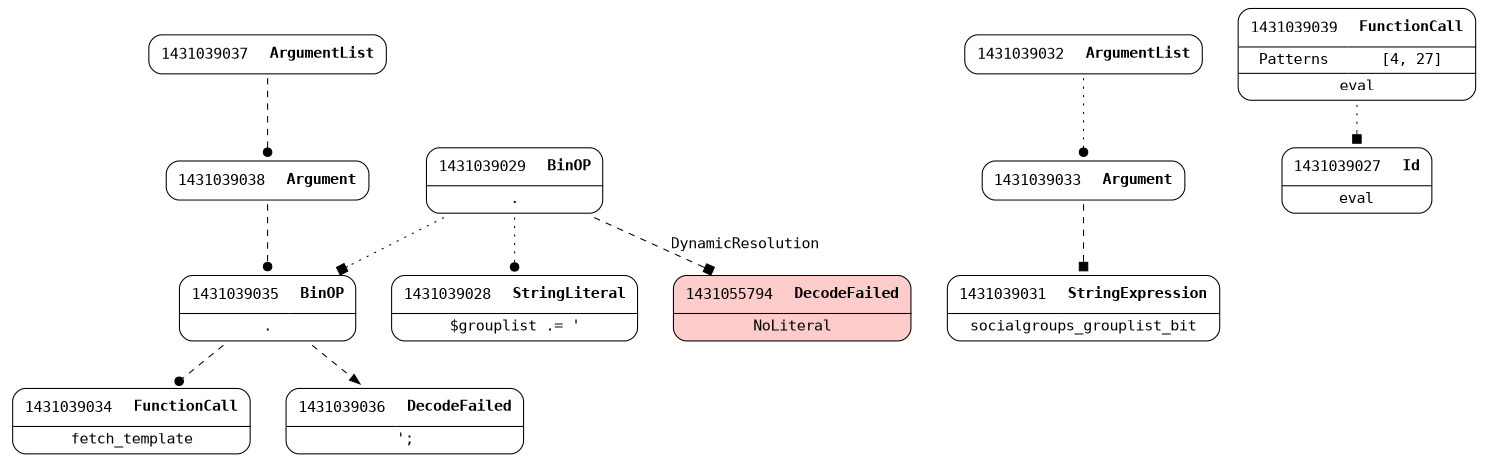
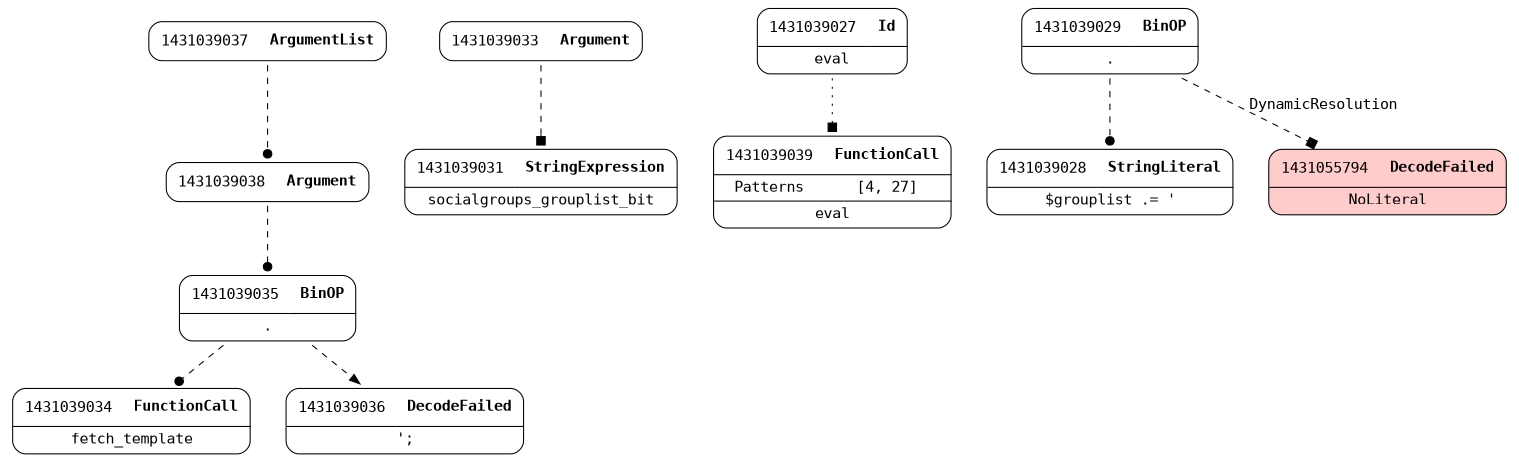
(1084, 54) -> none
(1357, 119) -> (832, 99)
(515, 240) -> (1110, 107)
(396, 242) -> none
